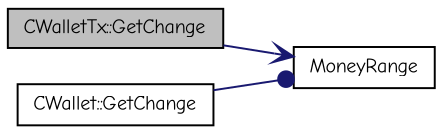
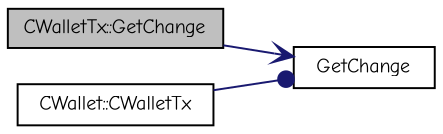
(364, 68) -> (364, 68)
(116, 105) -> (116, 105)
